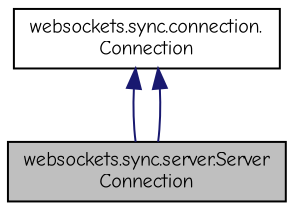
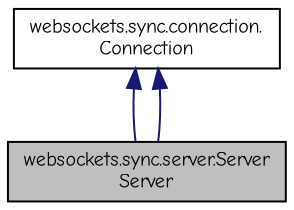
(147, 172) -> (147, 172)
